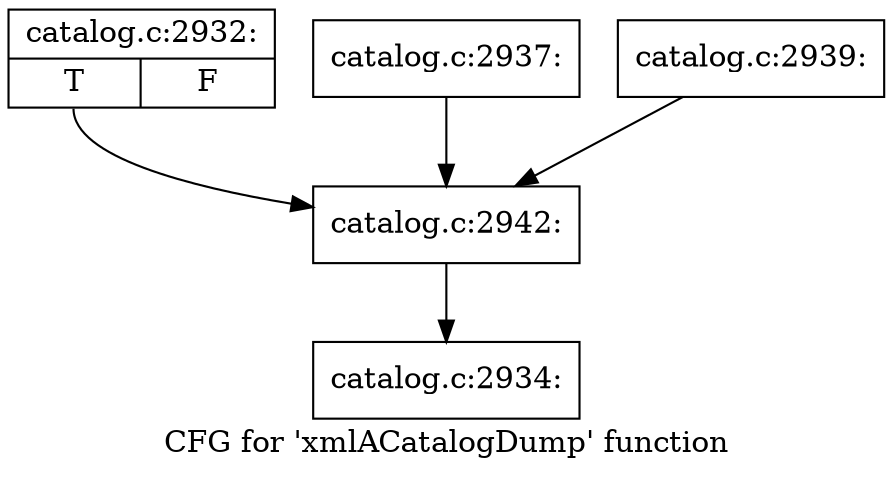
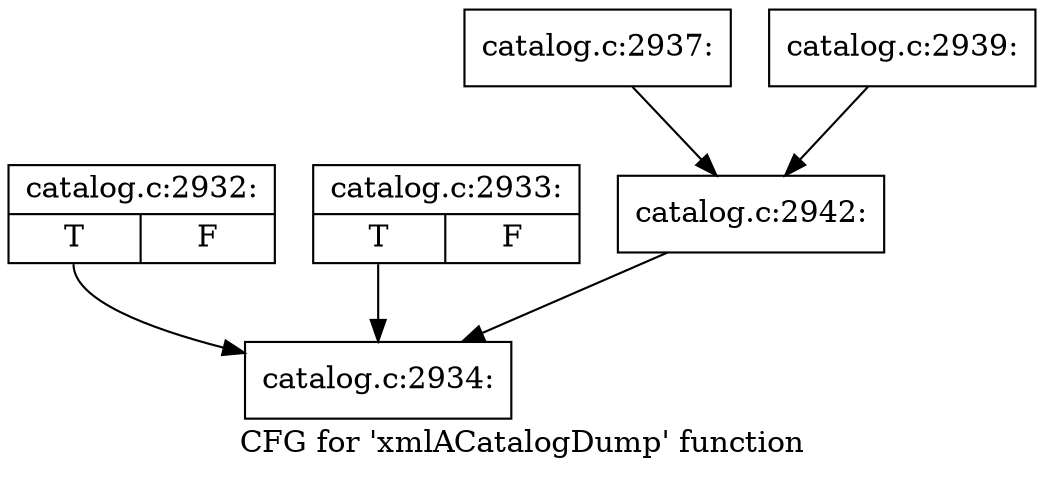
(170, 176) -> (138, 320)
none -> (446, 214)
